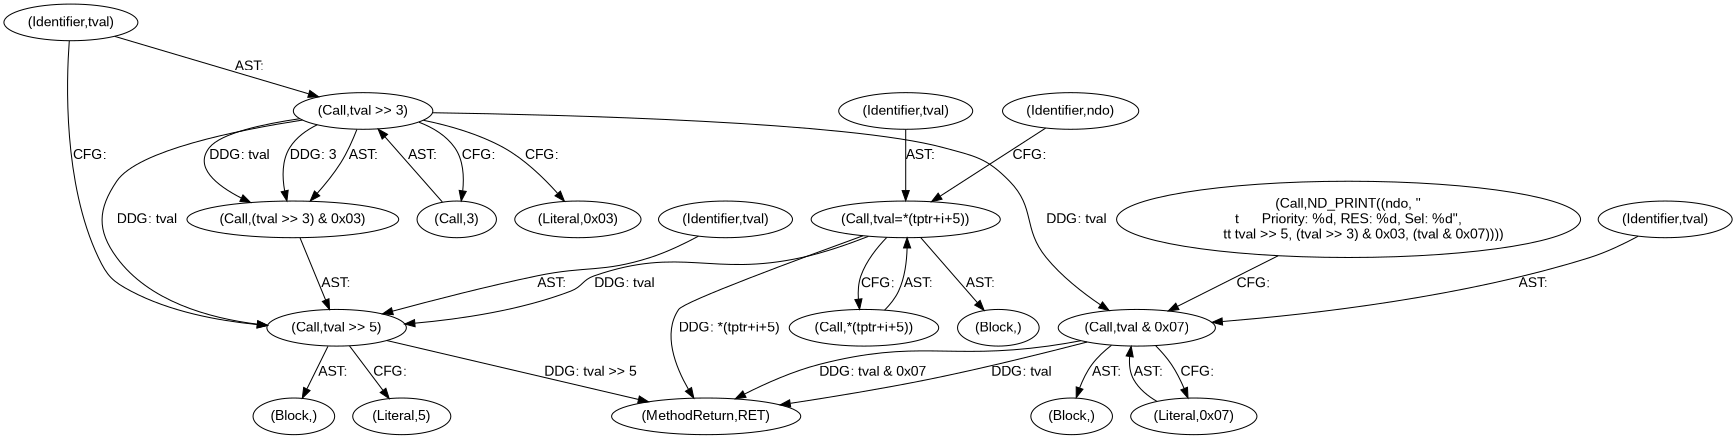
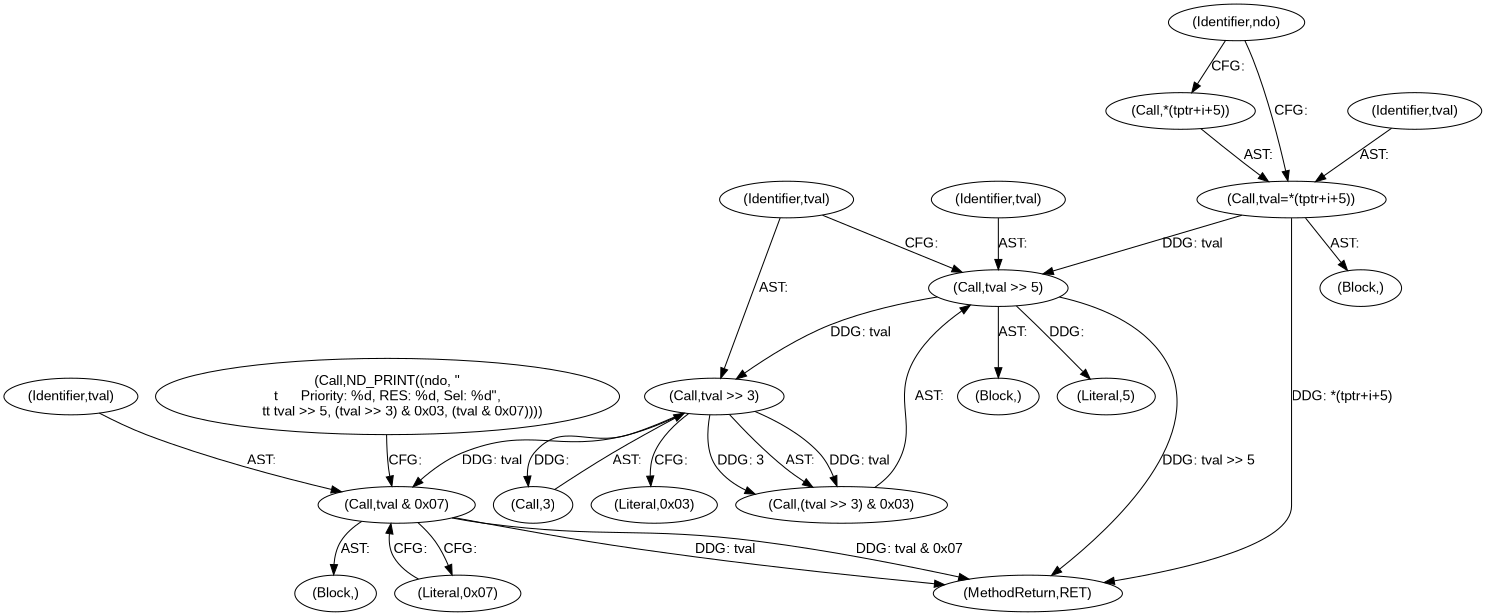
(481, 155) -> (554, 461)
(106, 201) -> (836, 323)
(866, 265) -> (1211, 62)
(392, 372) -> (1069, 332)
(1151, 372) -> (412, 549)
